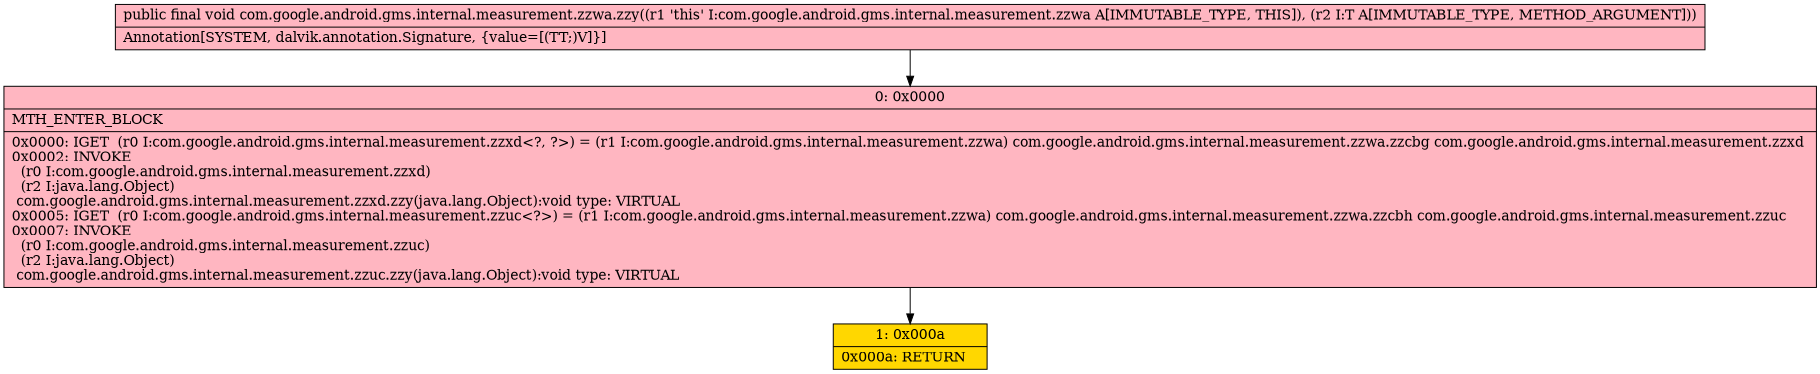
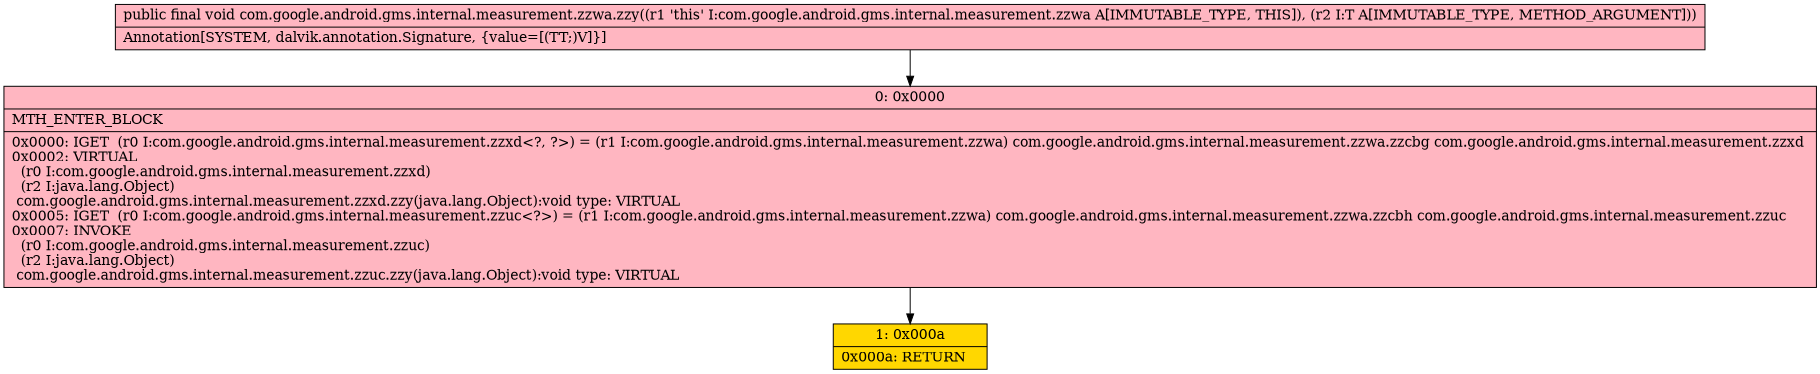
(76, 157) -> (79, 157)
